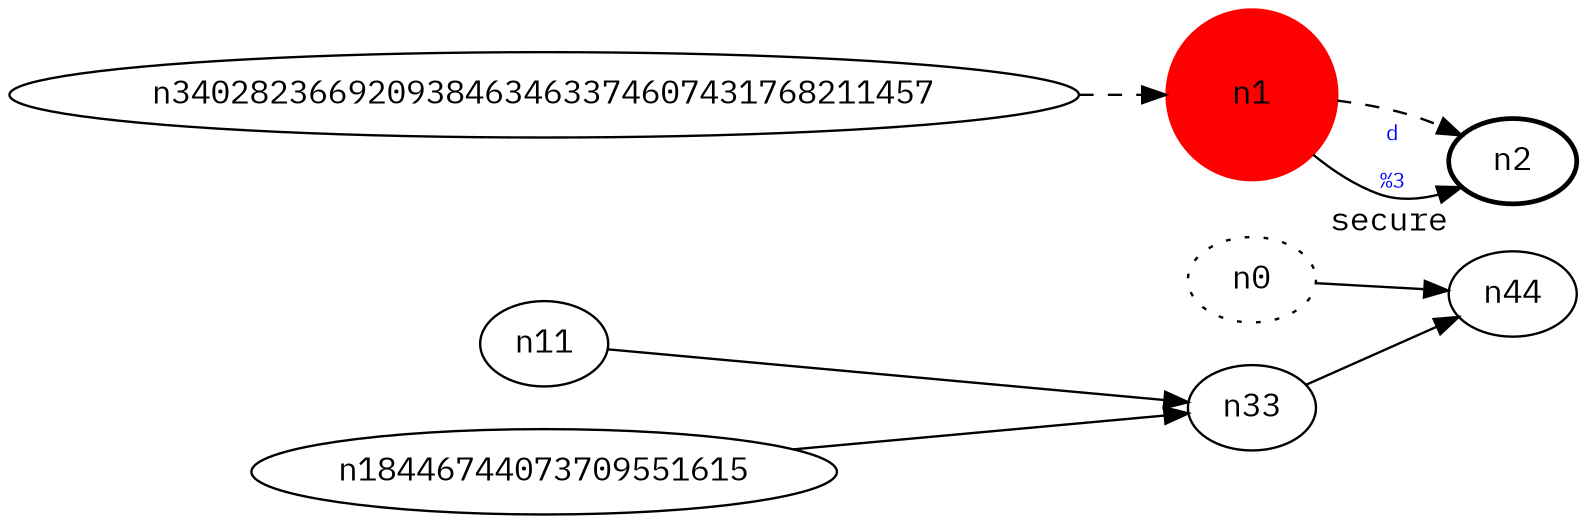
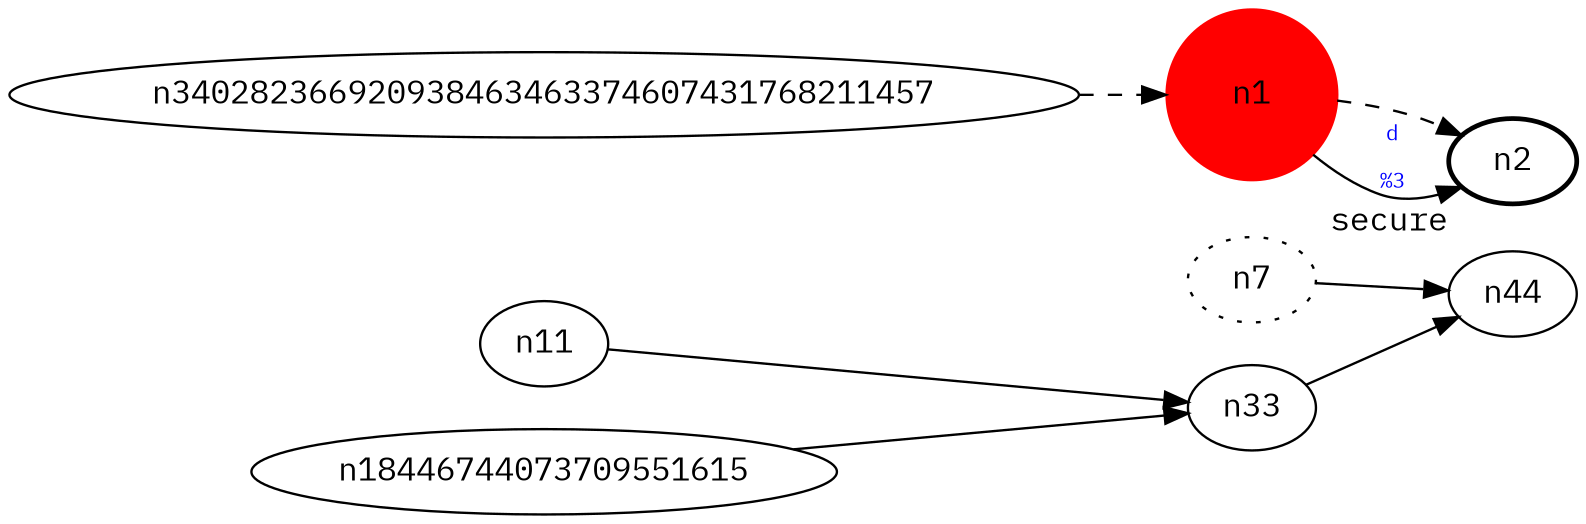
(1252, 280) -> (1252, 280)
